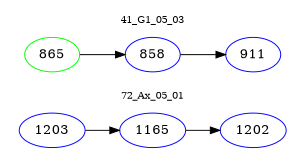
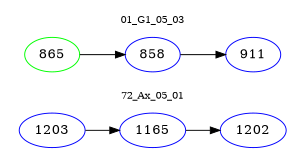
(153, 21) -> (153, 21)
